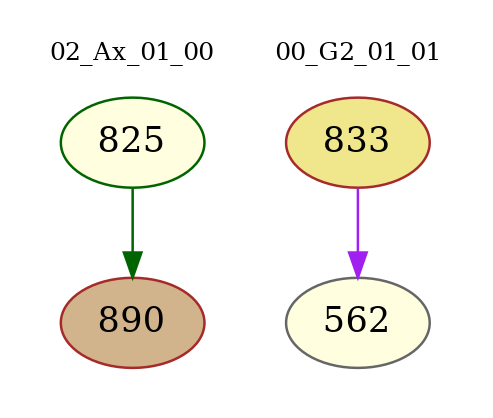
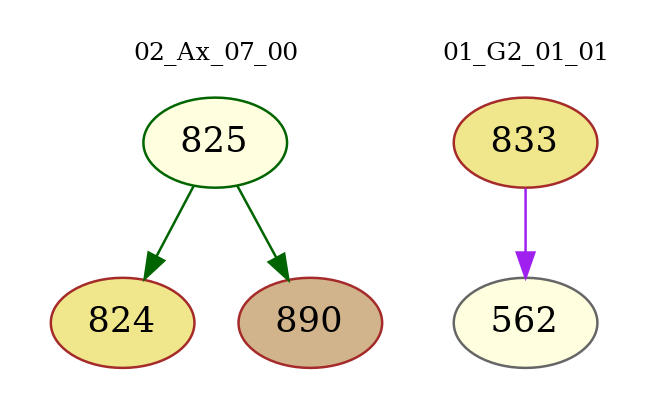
(133, 54) -> (216, 54)
(359, 54) -> (527, 54)
none -> (123, 323)
